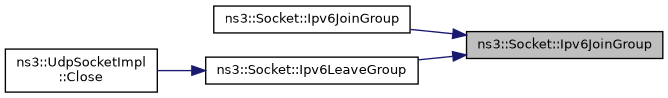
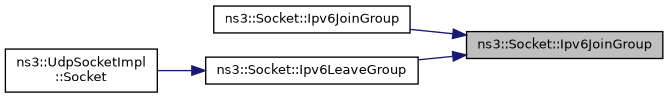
(81, 71) -> (81, 71)
